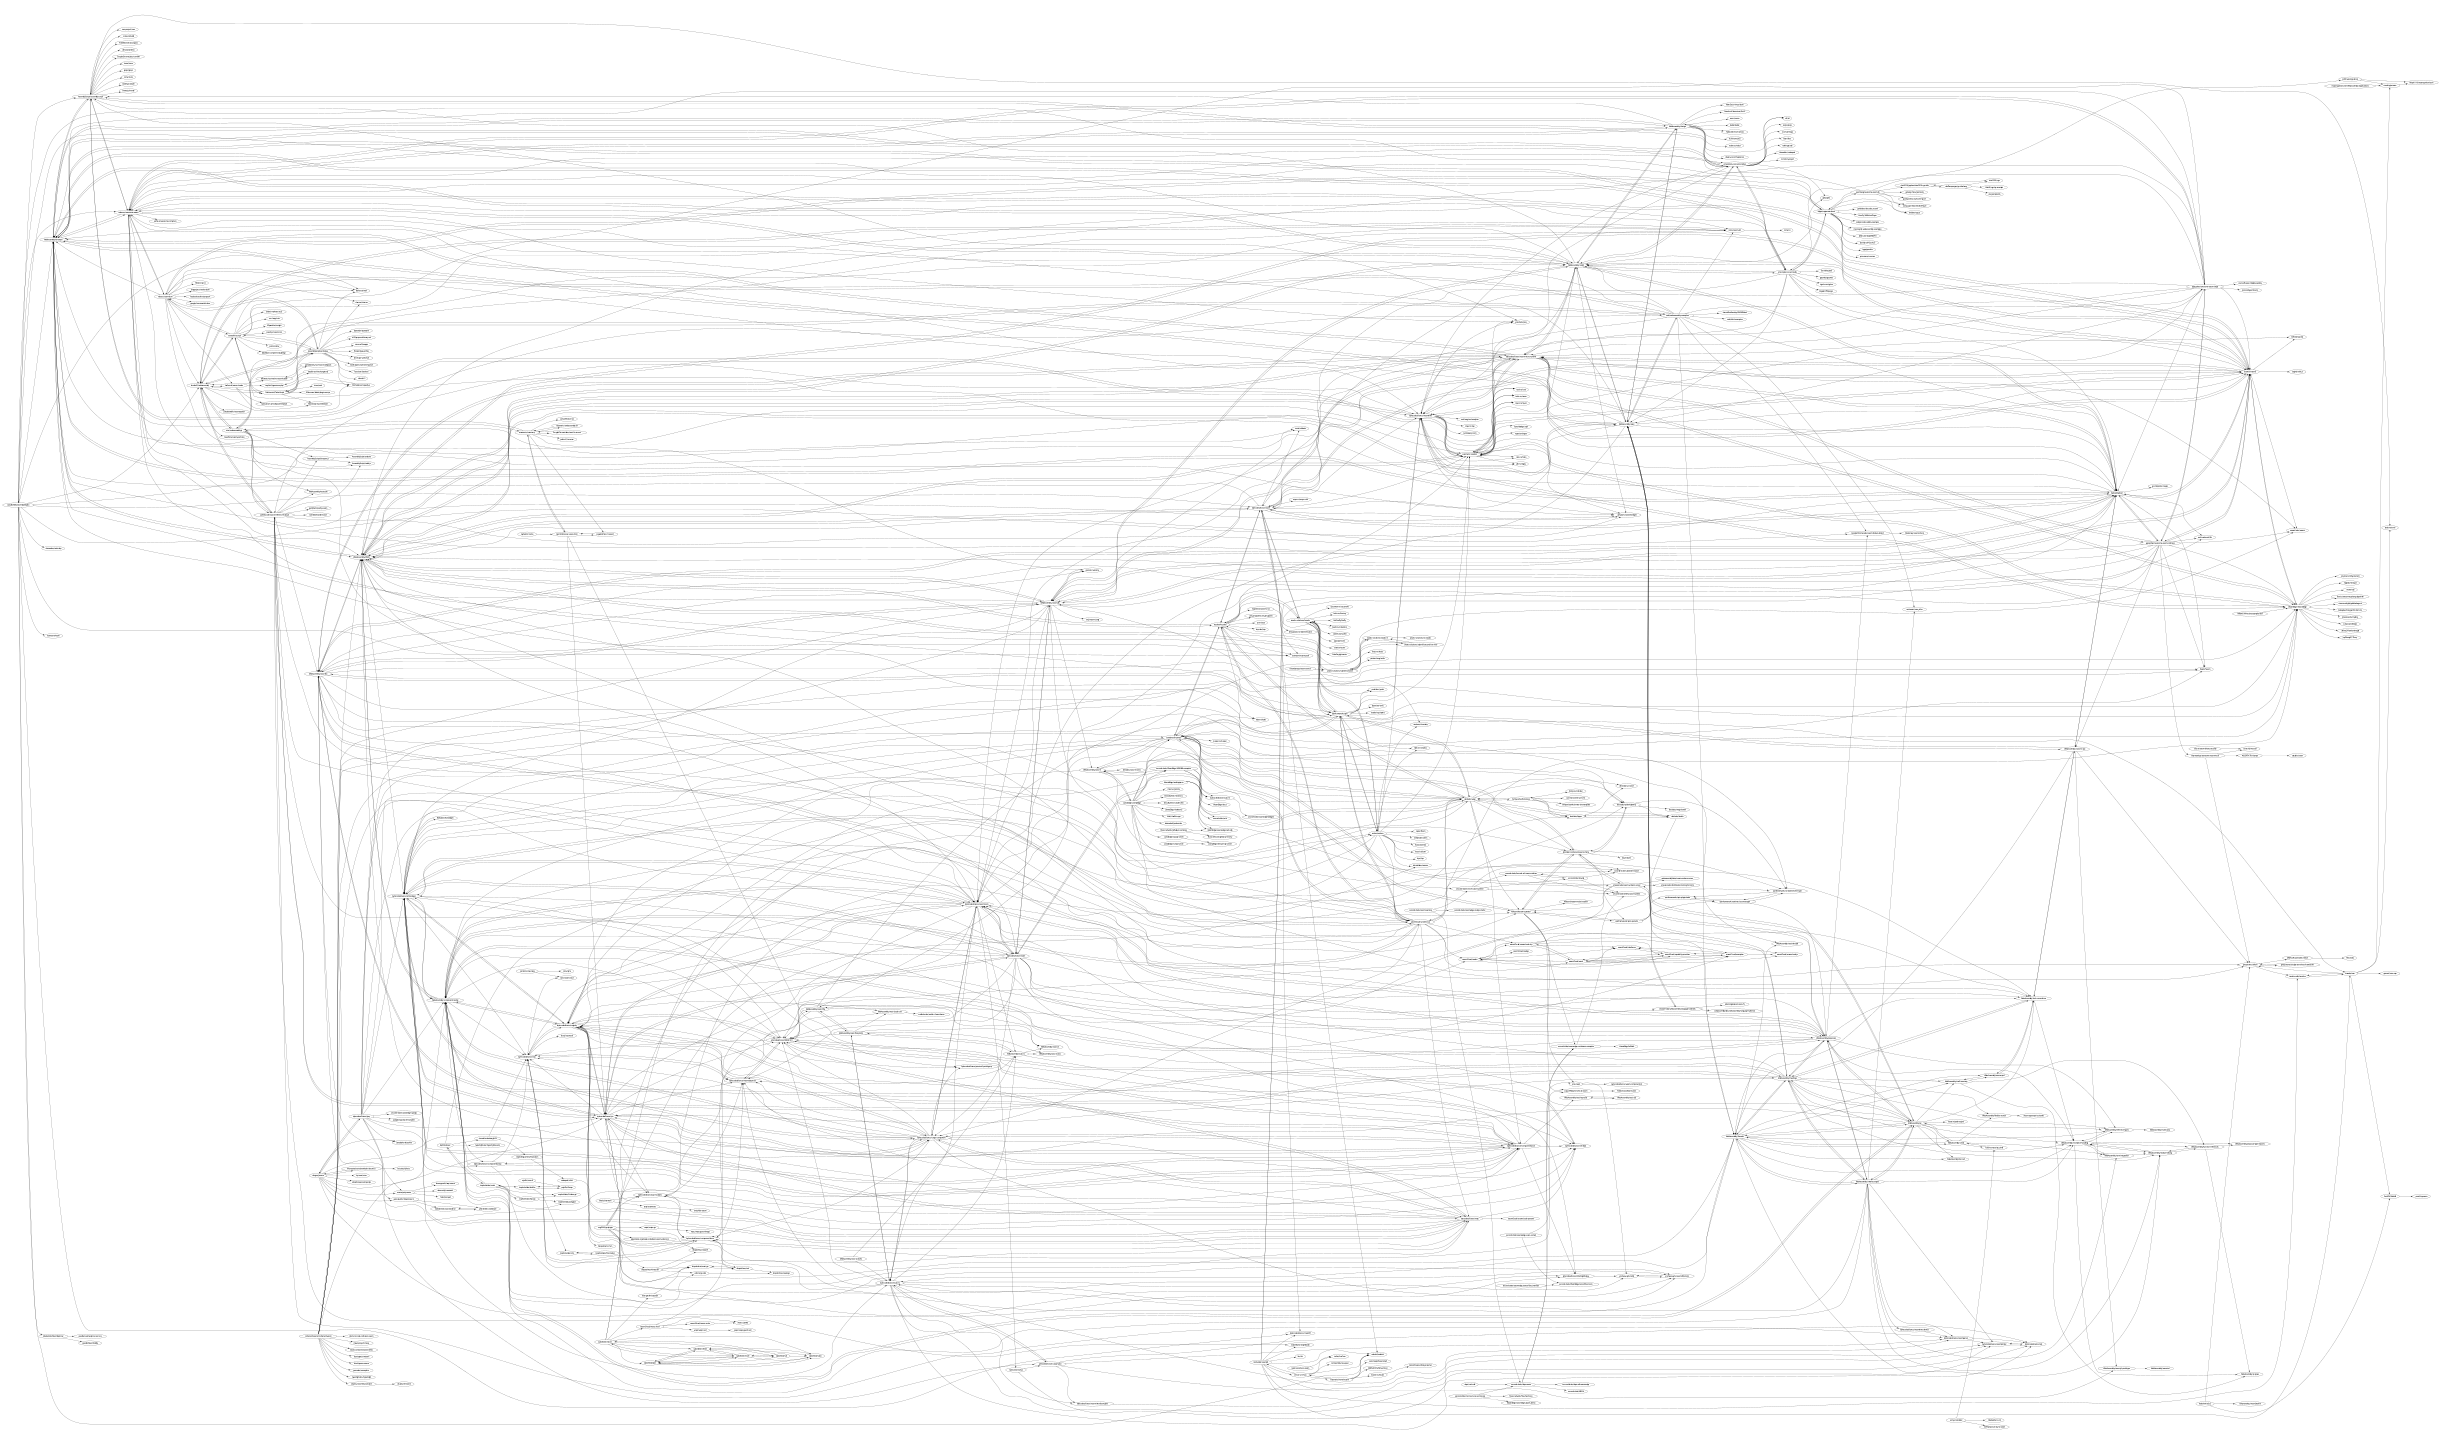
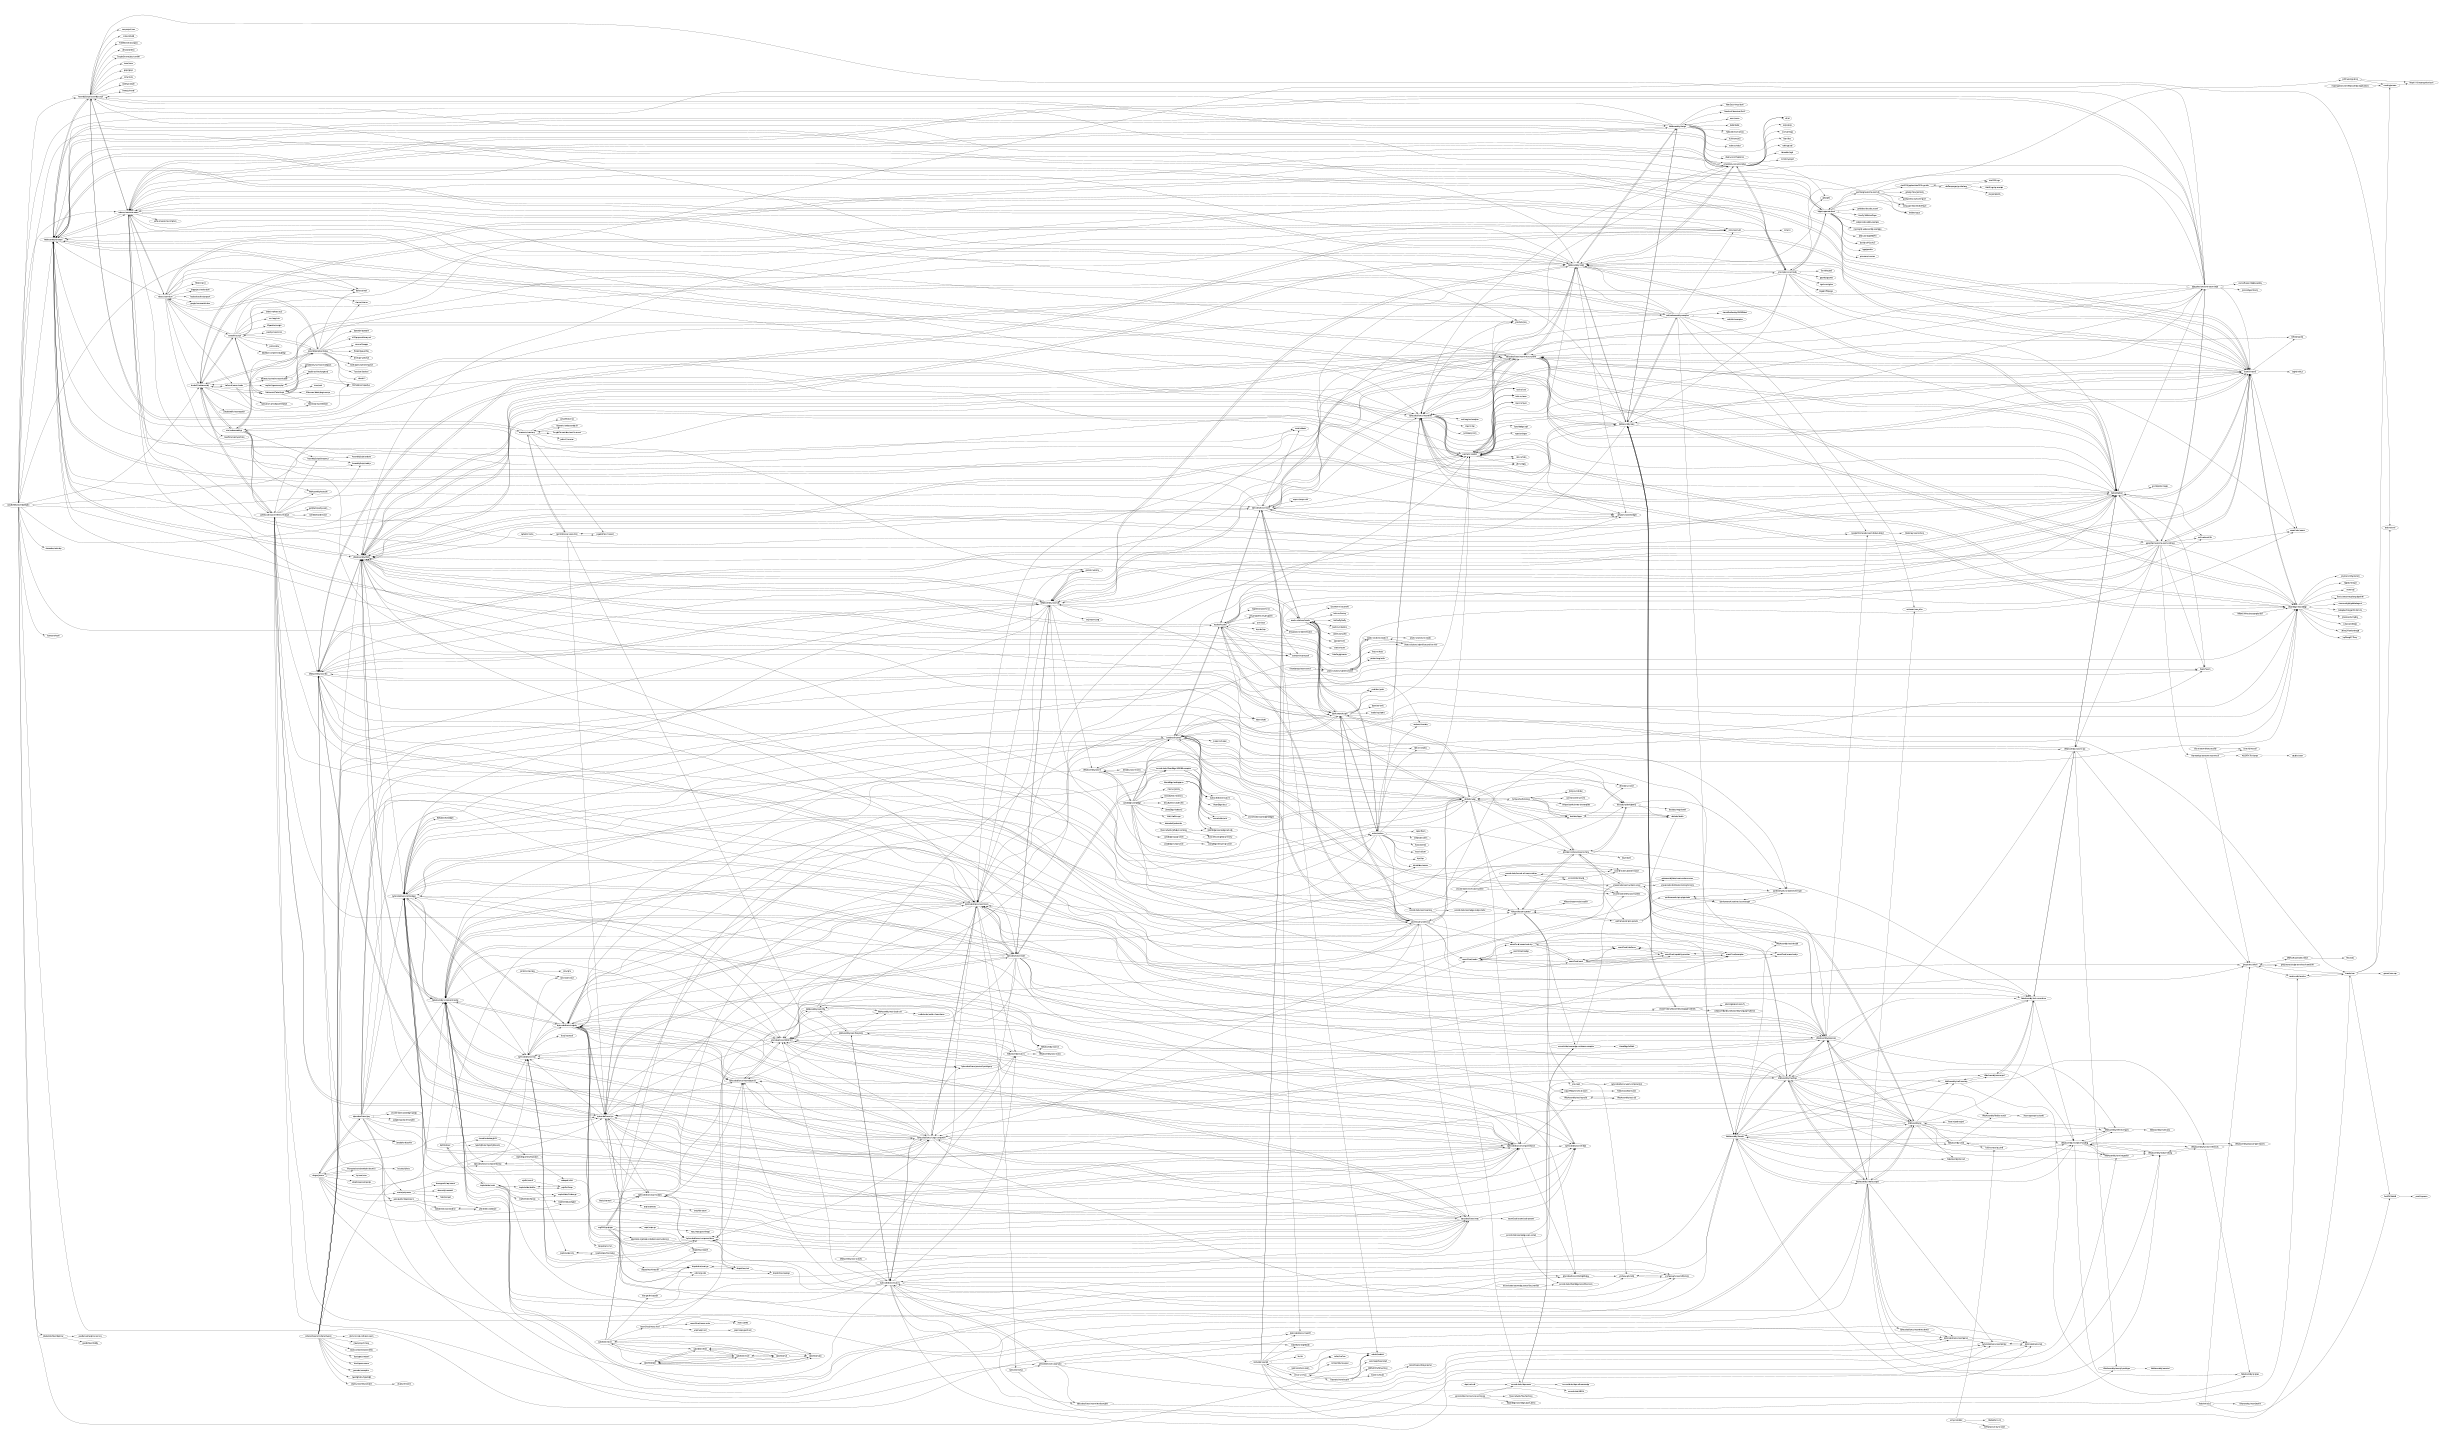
(1787, 153) -> (1787, 153)
(1276, 867) -> (1259, 870)
